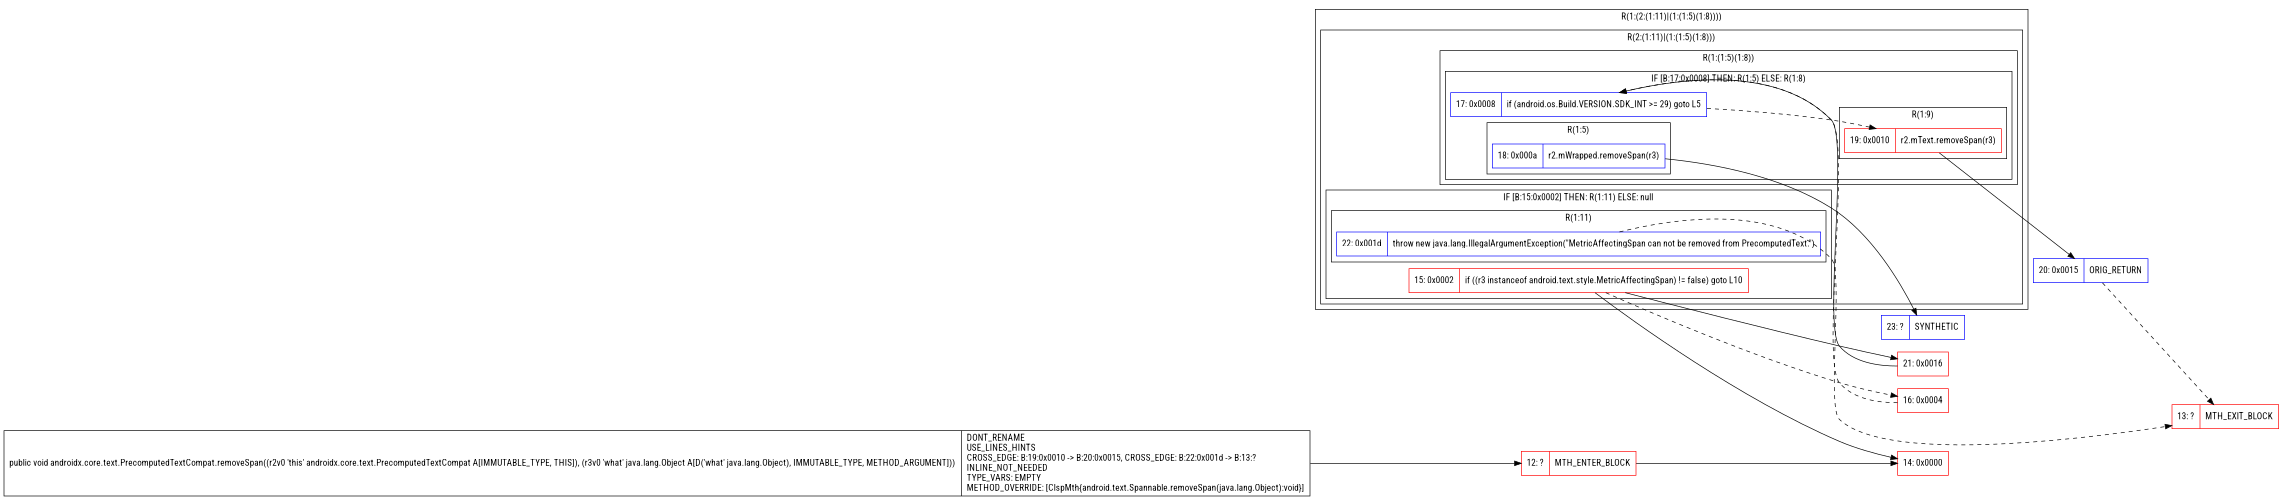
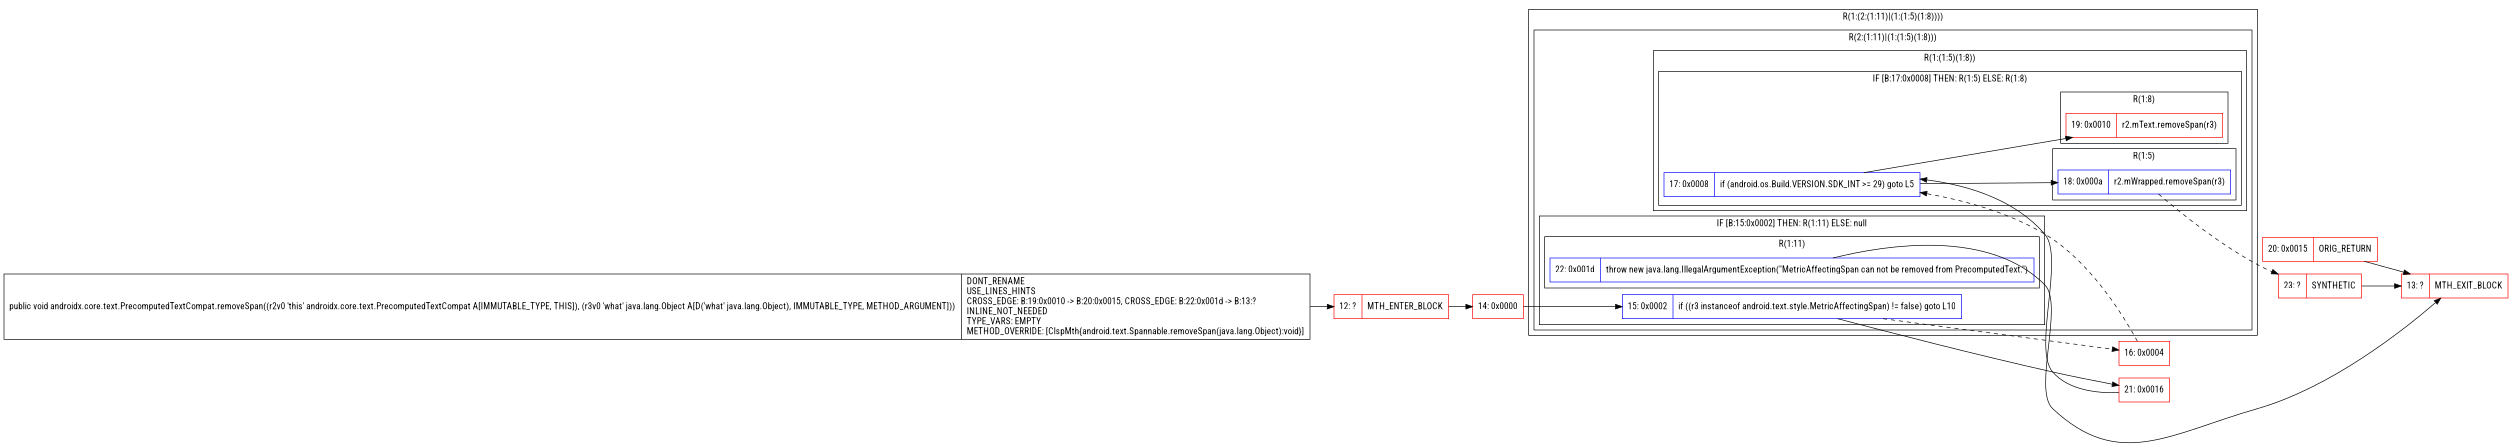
(1789, 115) -> (1965, 156)
(1923, 115) -> (2144, 100)
none -> (1986, 183)
(1813, 197) -> (2213, 237)
(2004, 204) -> none
(2091, 271) -> (2320, 249)
(1579, 281) -> (1792, 307)
none -> (2378, 286)
(1923, 327) -> (2320, 286)
(2156, 341) -> (2384, 267)
(1736, 388) -> (1569, 307)
(1835, 393) -> (2085, 431)
